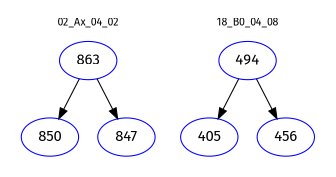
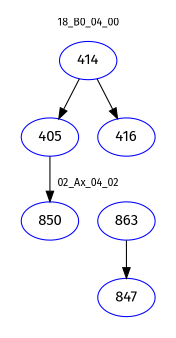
(248, 23) -> (88, 23)
(248, 61) -> (88, 61)
(72, 94) -> (50, 180)
(286, 137) -> (126, 137)
